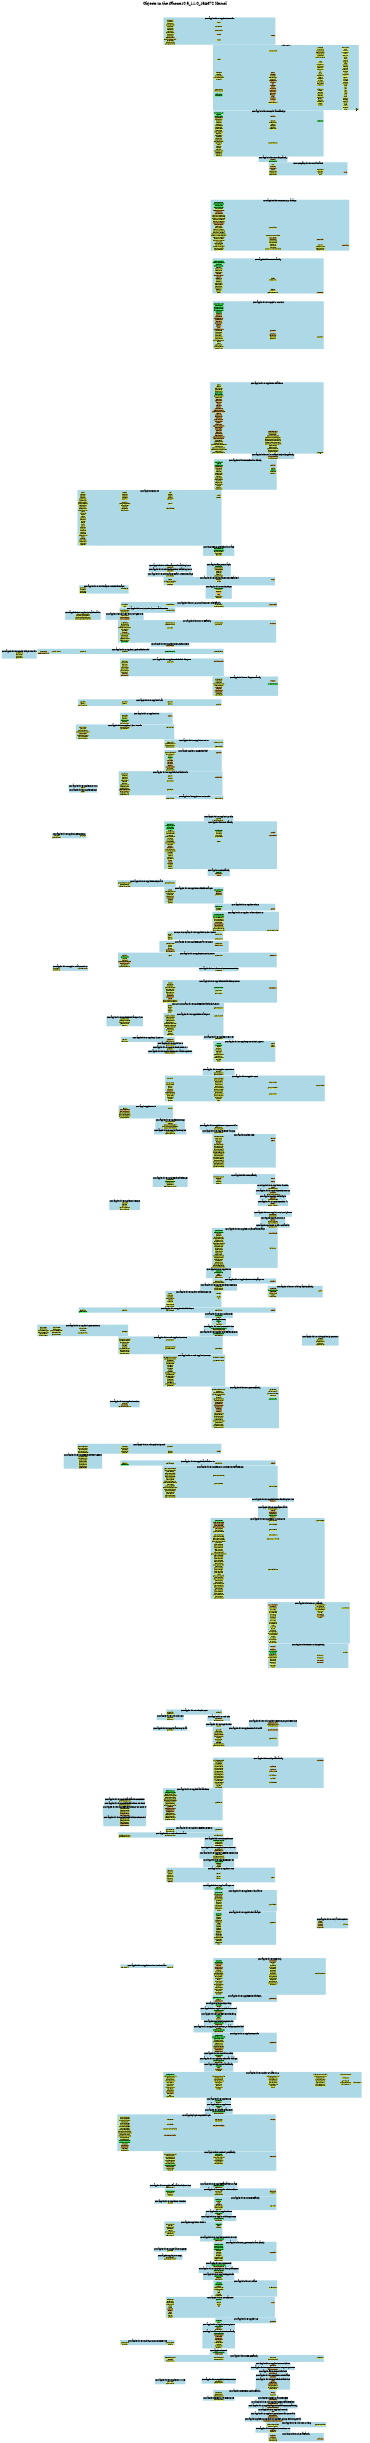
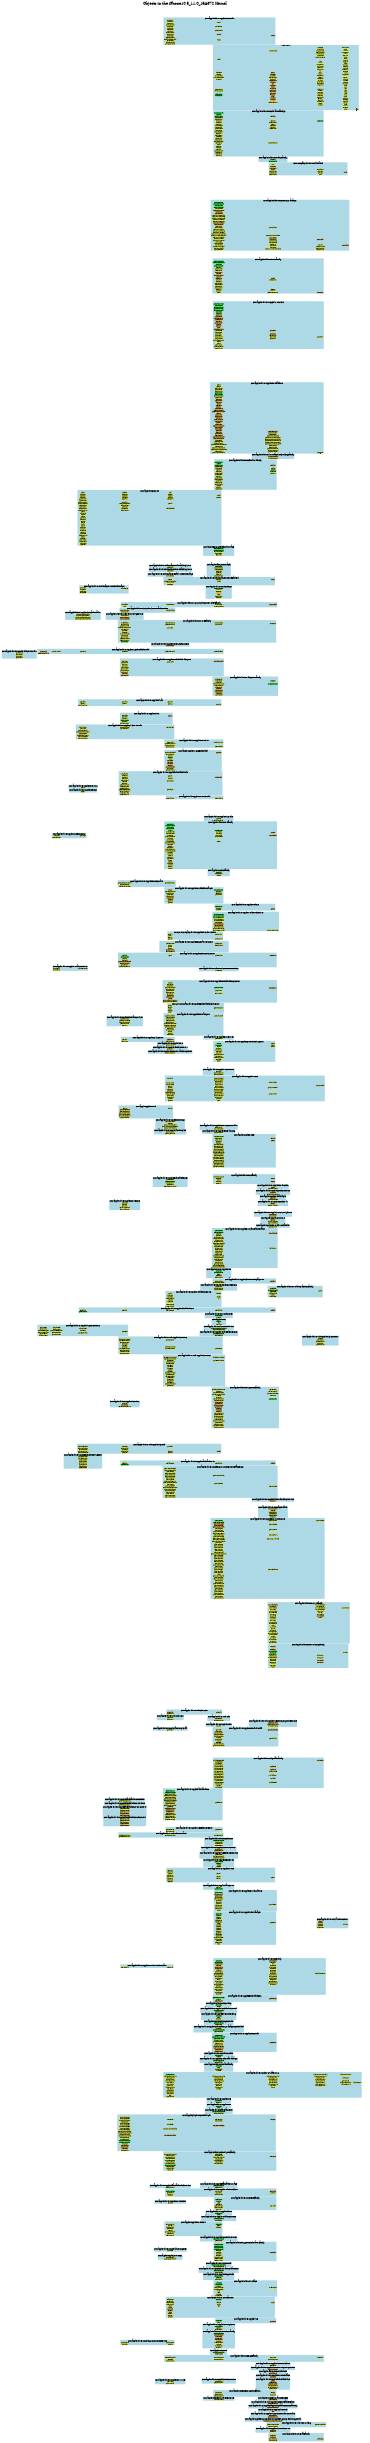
(170, 652) -> (170, 652)
(219, 1138) -> (219, 1138)
none -> (219, 1534)
